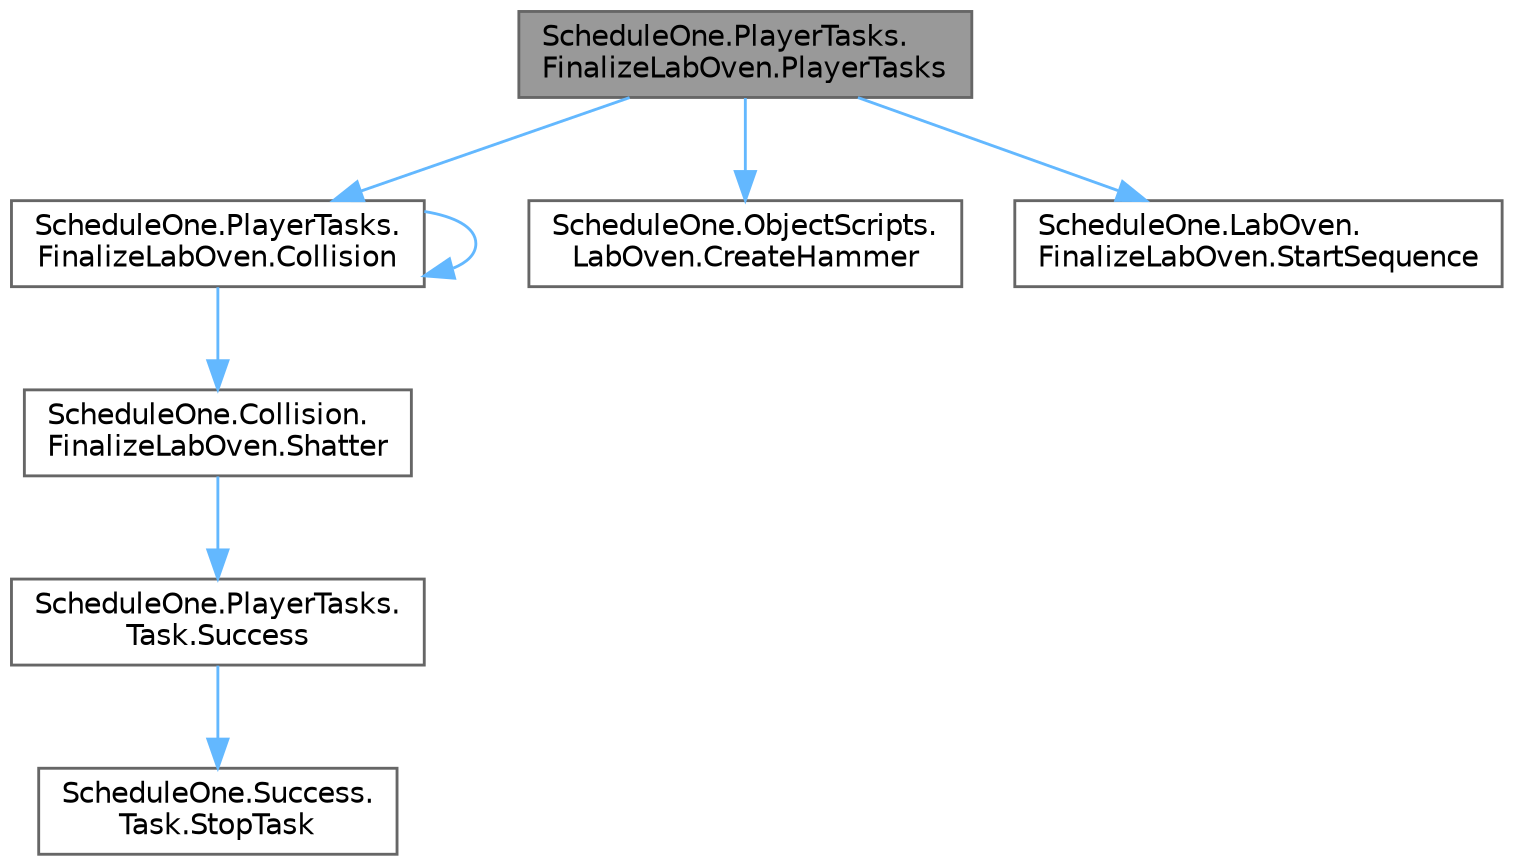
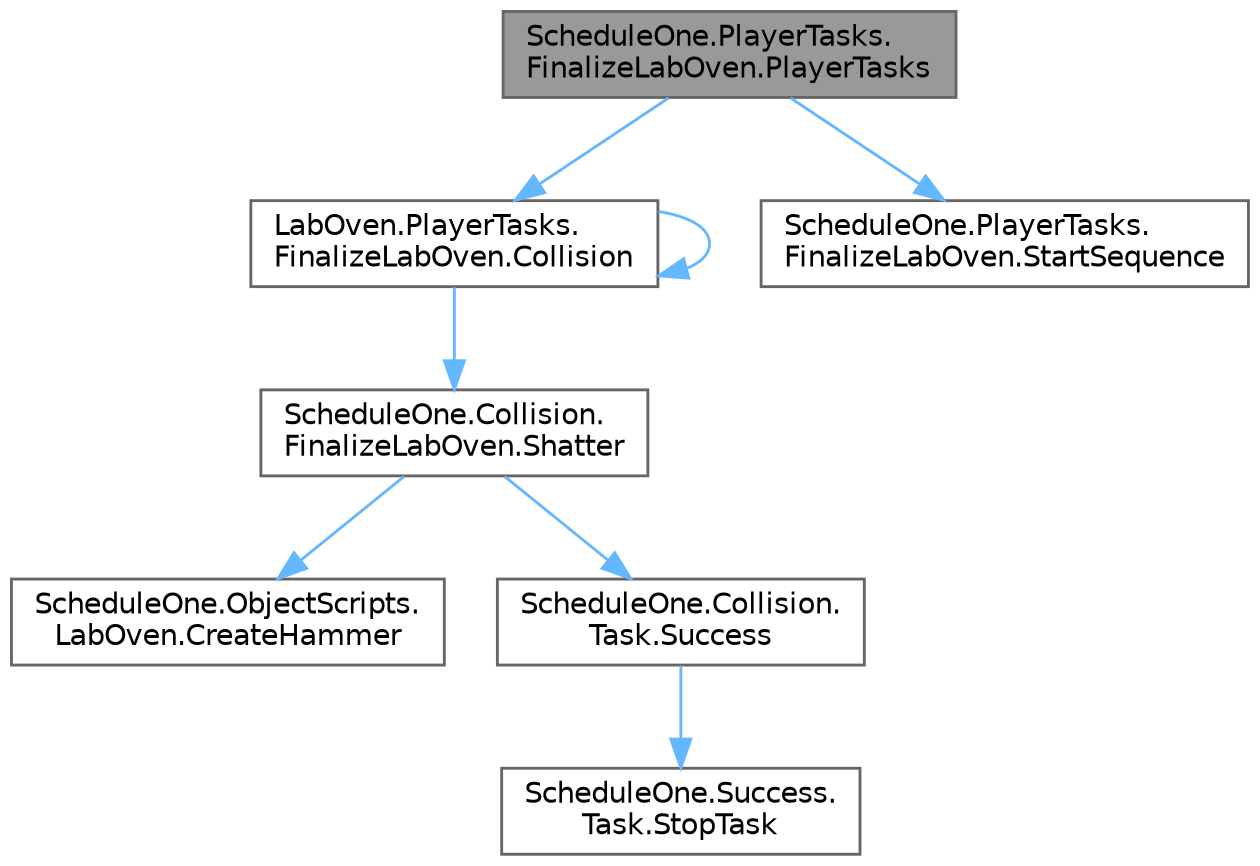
(745, 134) -> (352, 518)
(218, 244) -> (454, 244)
(1258, 244) -> (1005, 244)
(218, 622) -> (681, 622)
